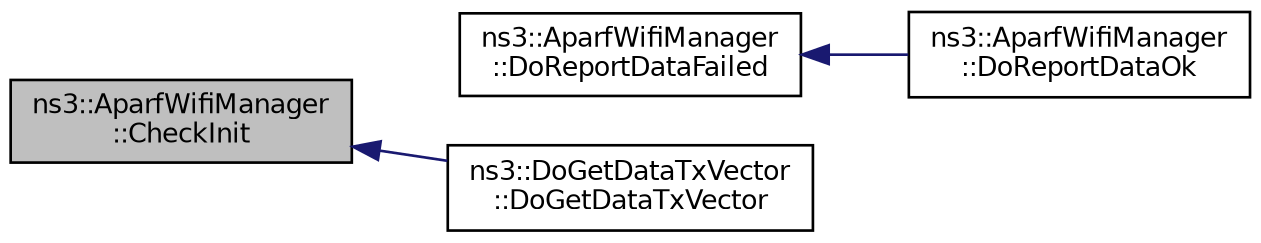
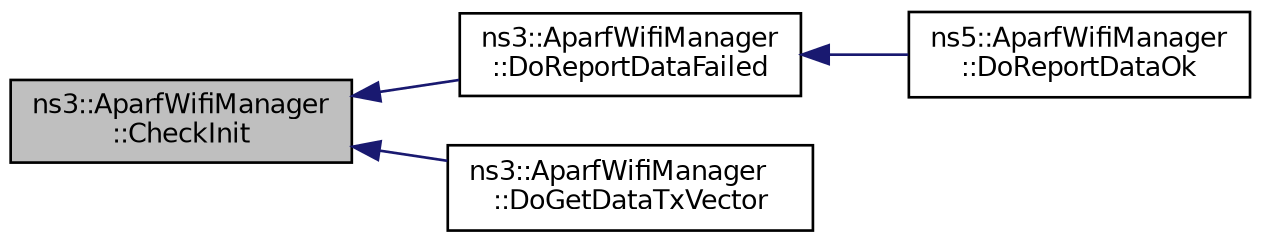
(1079, 55) -> (1079, 55)
none -> (419, 86)
(630, 188) -> (630, 188)
